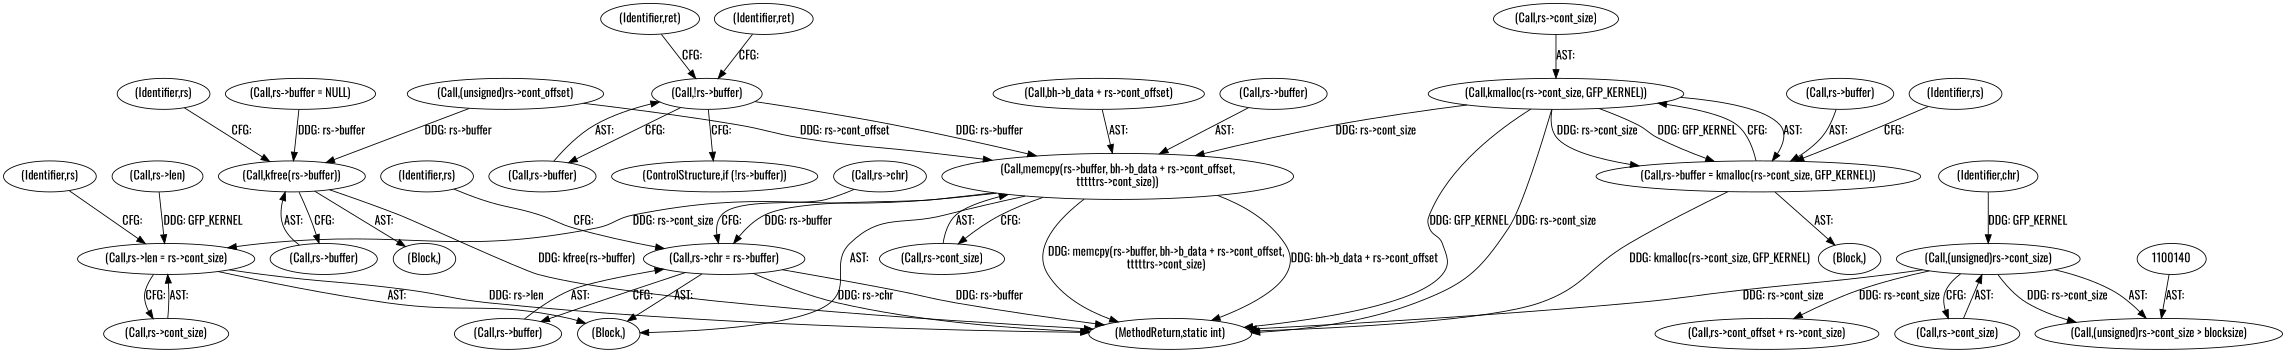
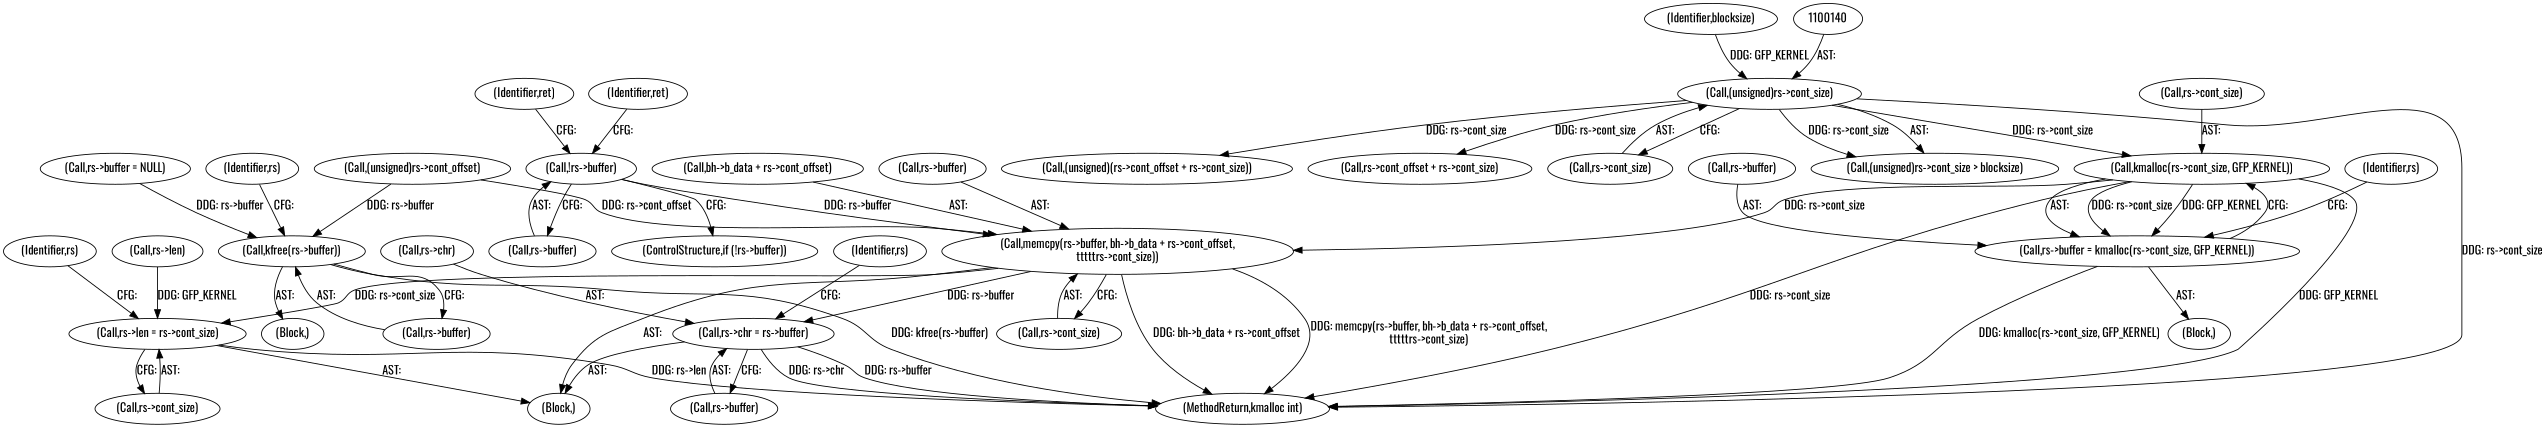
none -> (1977, 130)
none -> (1147, 169)
(1988, 176) -> (1711, 19)
(733, 222) -> (596, 296)
(2166, 292) -> (1814, 56)
(1170, 334) -> (1242, 409)
